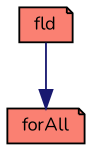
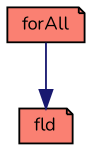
(46, 66) -> (46, 66)
